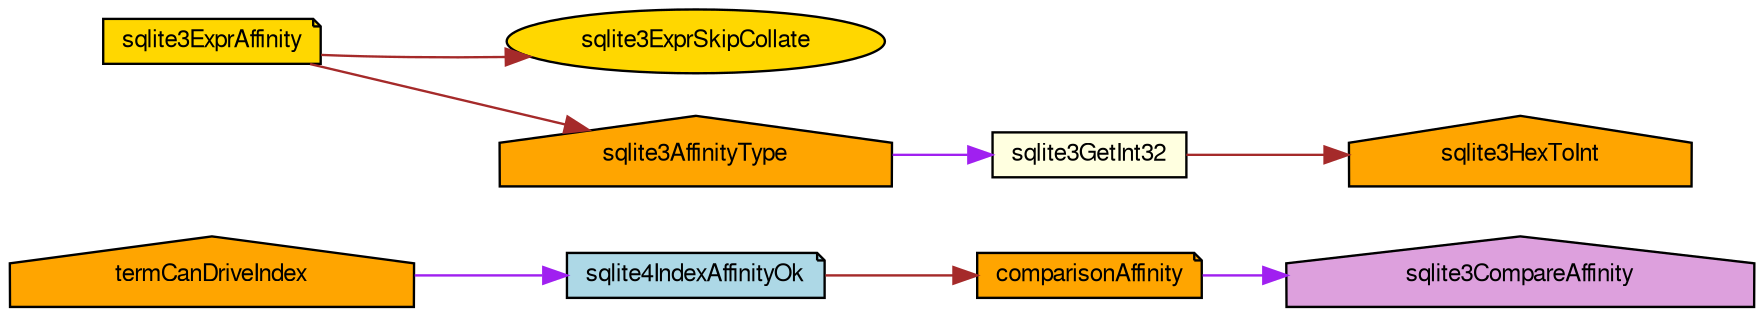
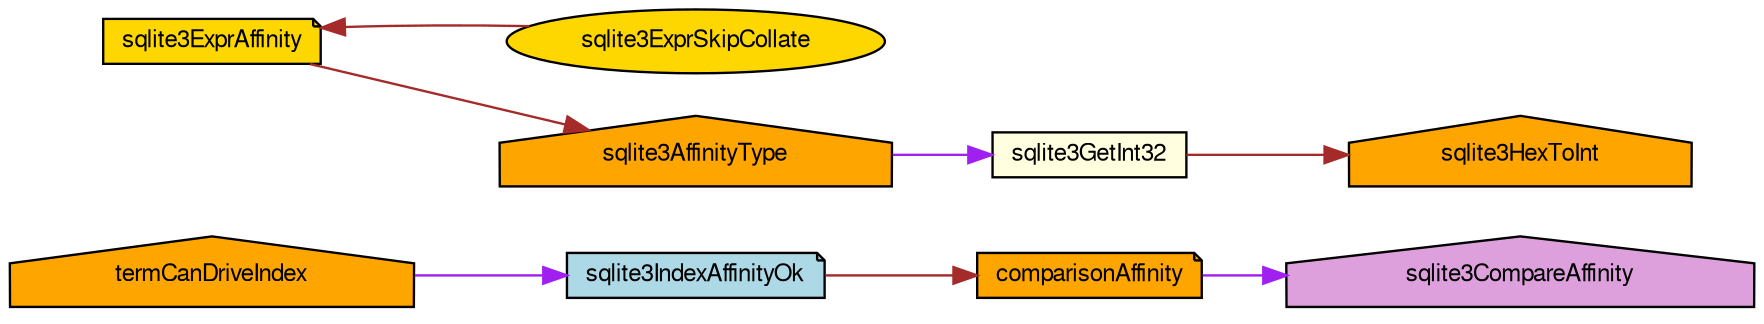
(413, 57) -> (437, 25)
(696, 275) -> (696, 275)
